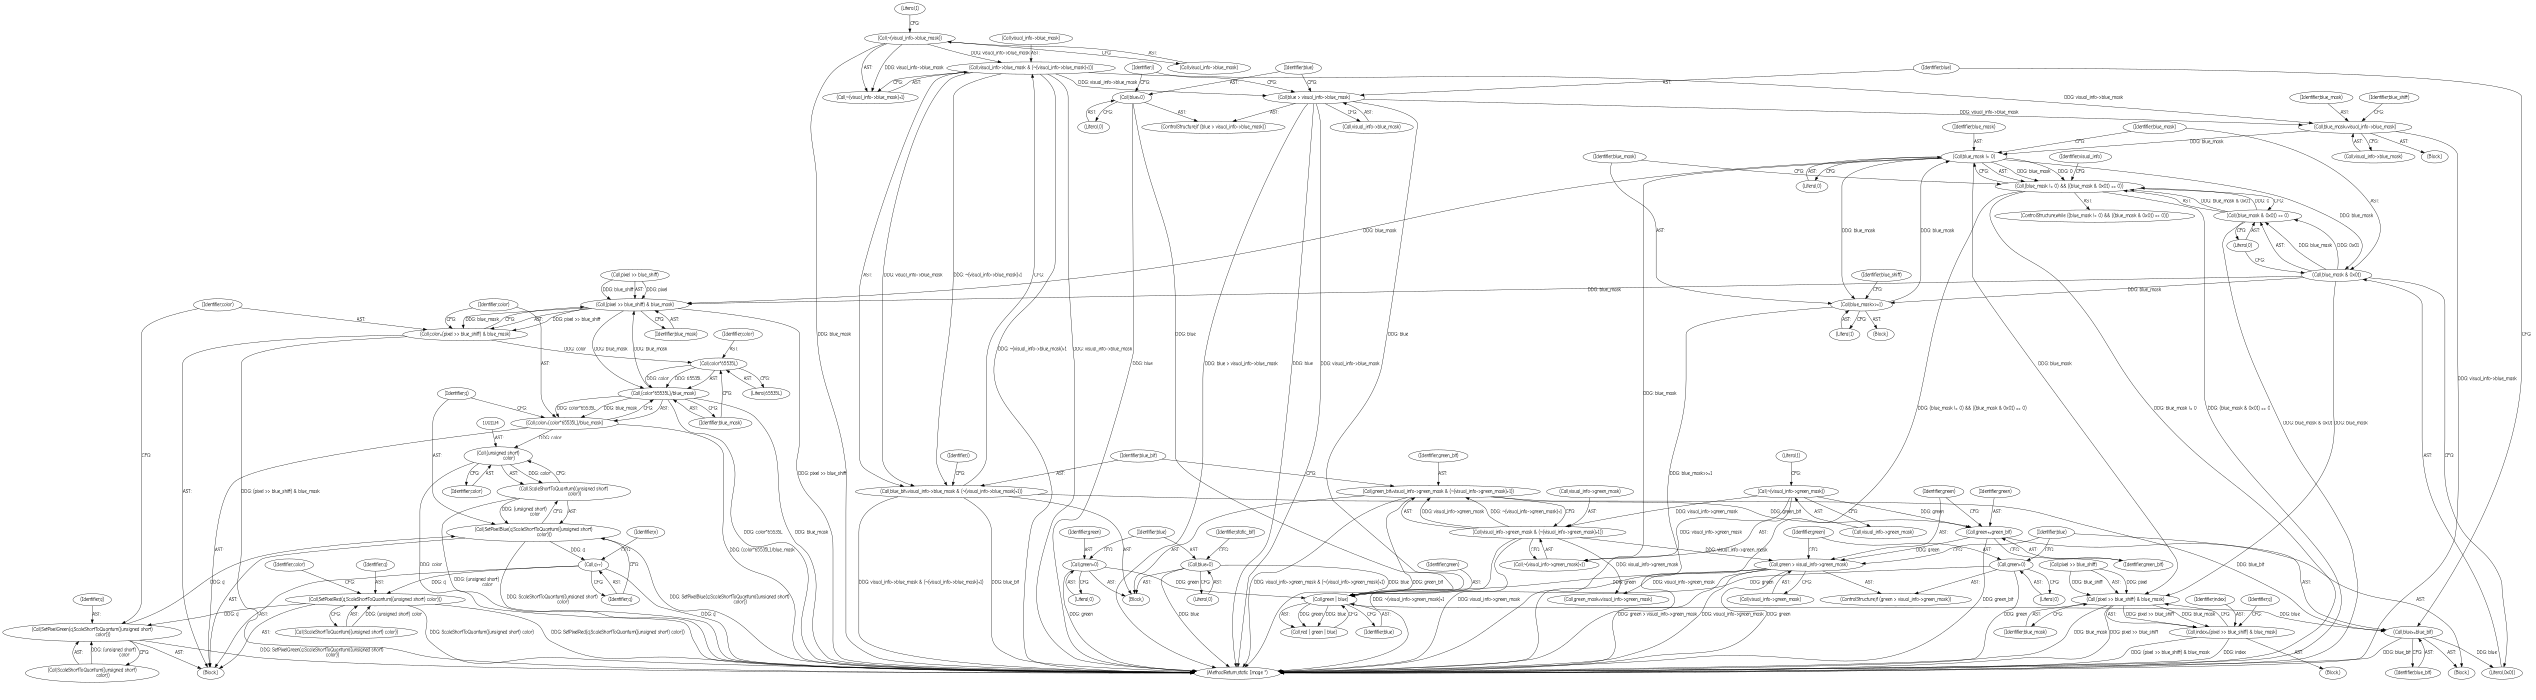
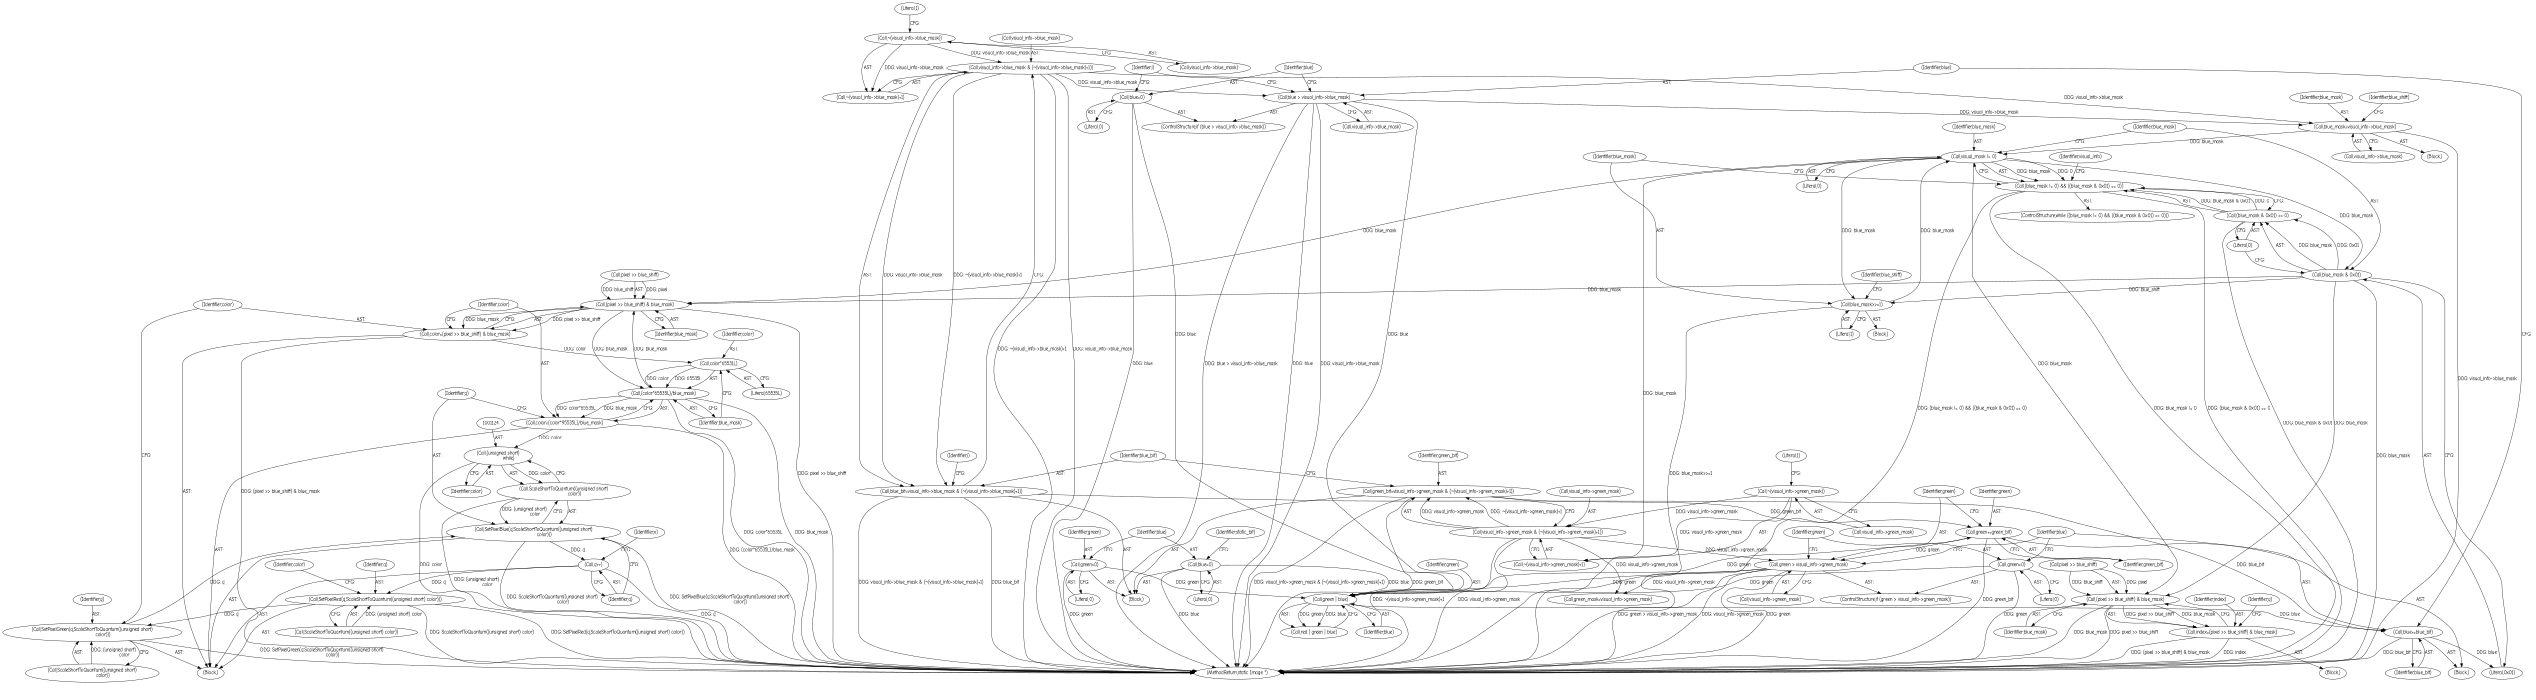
(1974, 157) -> (1974, 157)
(2144, 290) -> (2144, 290)
(719, 364) -> (719, 364)
(491, 423) -> (491, 423)
(565, 423) -> (565, 423)
(498, 456) -> (498, 456)
(846, 496) -> (2366, 634)
(1892, 511) -> (1658, 572)
